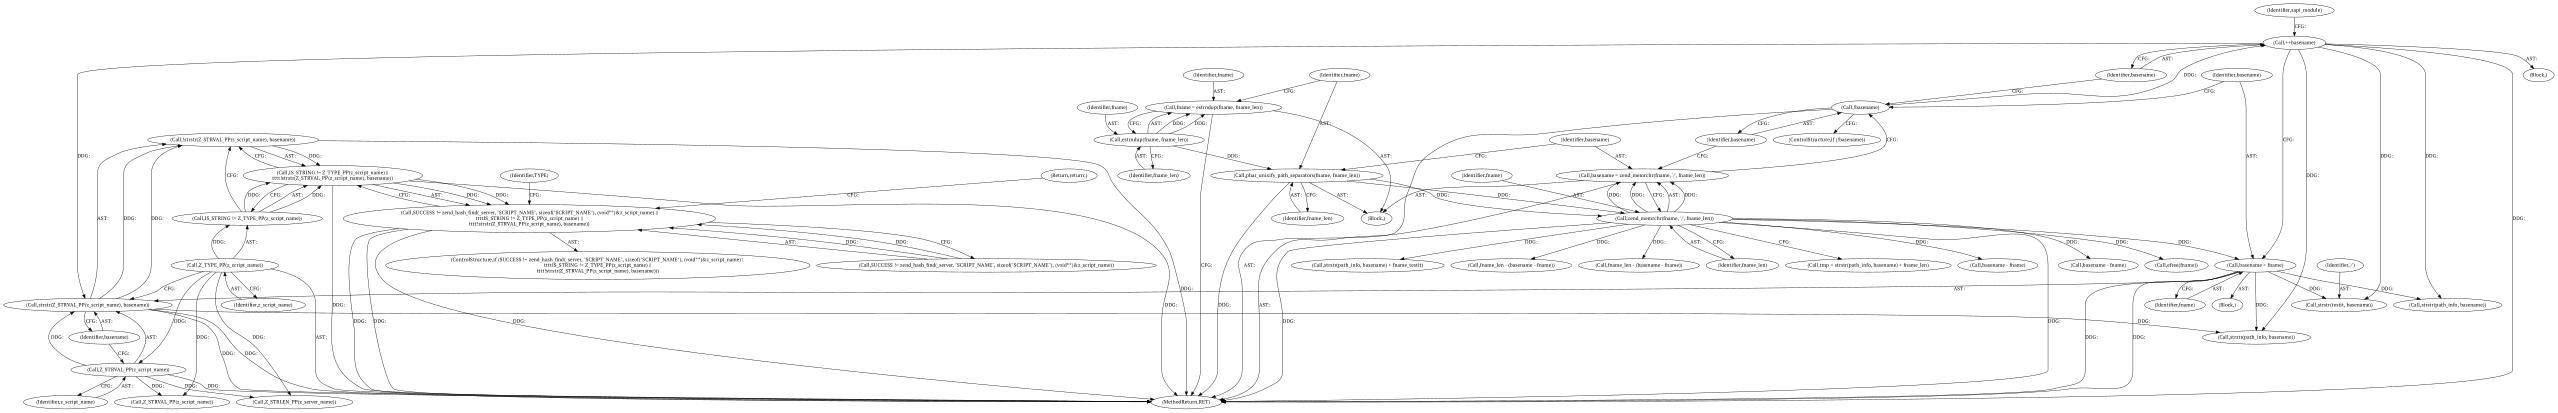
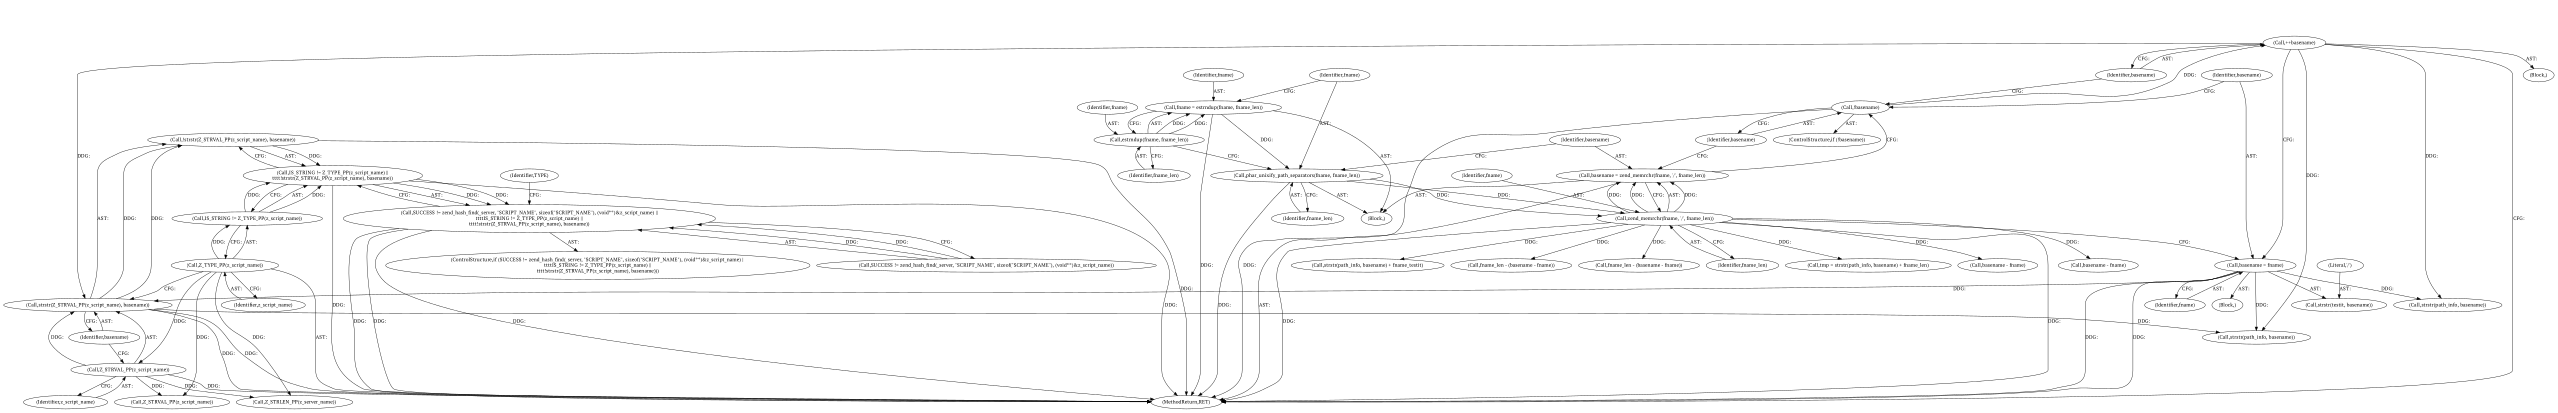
(2294, 10) -> none
(1852, 124) -> (1852, 124)
none -> (1254, 140)
(2380, 153) -> none
(1234, 156) -> (1234, 156)
(1069, 176) -> none
(226, 183) -> (231, 239)
(2520, 219) -> (2520, 219)
(1786, 242) -> (1786, 242)
(2185, 242) -> (2185, 242)
(1208, 265) -> (1208, 265)
(1250, 265) -> (1250, 265)
(2176, 265) -> none
(2340, 265) -> (2340, 265)
(1960, 289) -> (1960, 289)
(2316, 289) -> (2316, 289)
